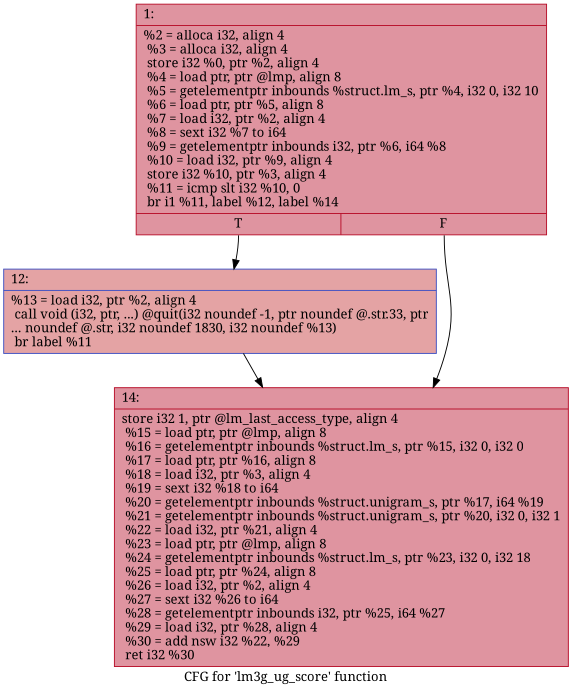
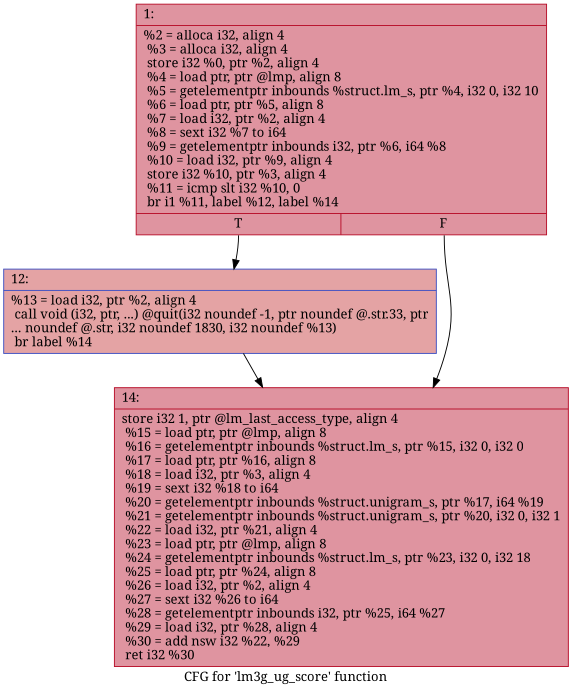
(52, 342) -> (52, 342)
